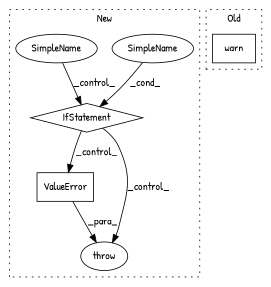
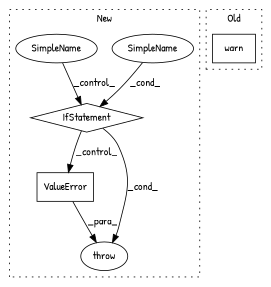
(149, 187) -> (143, 187)
